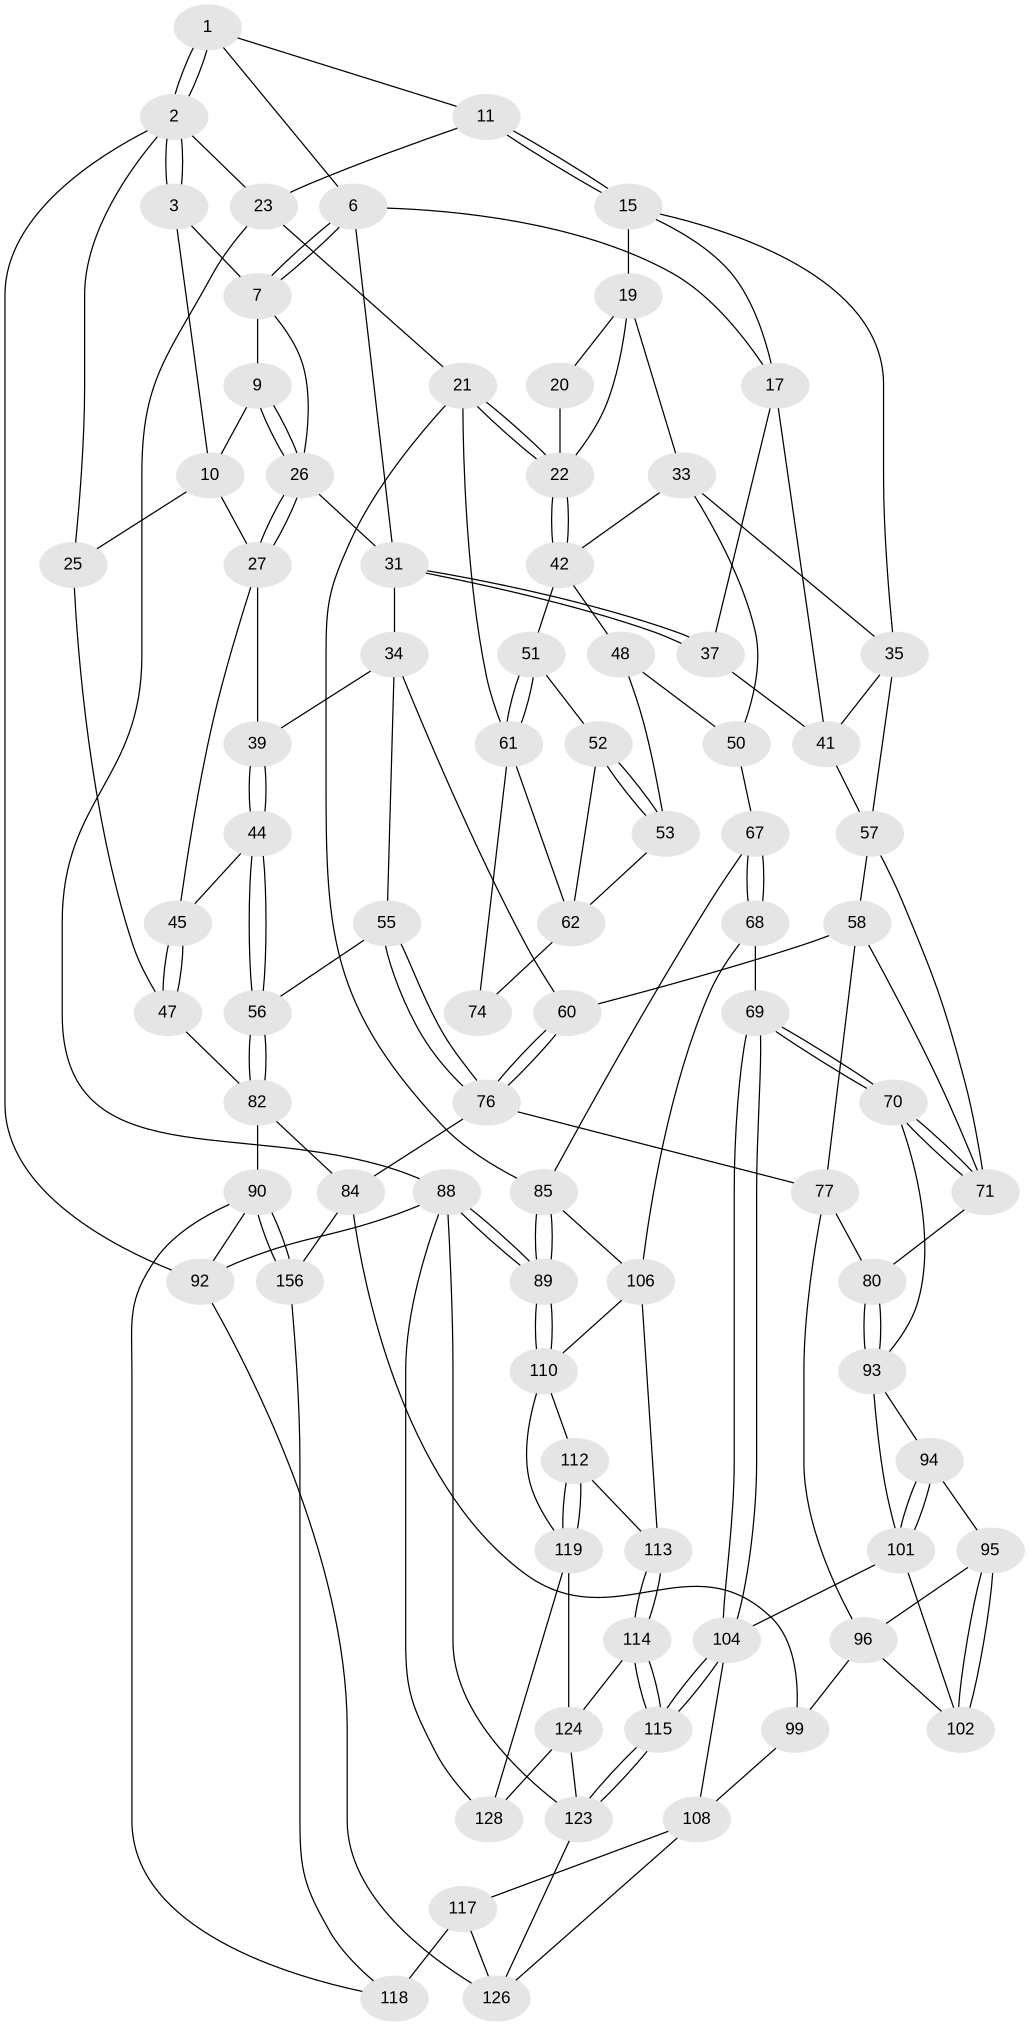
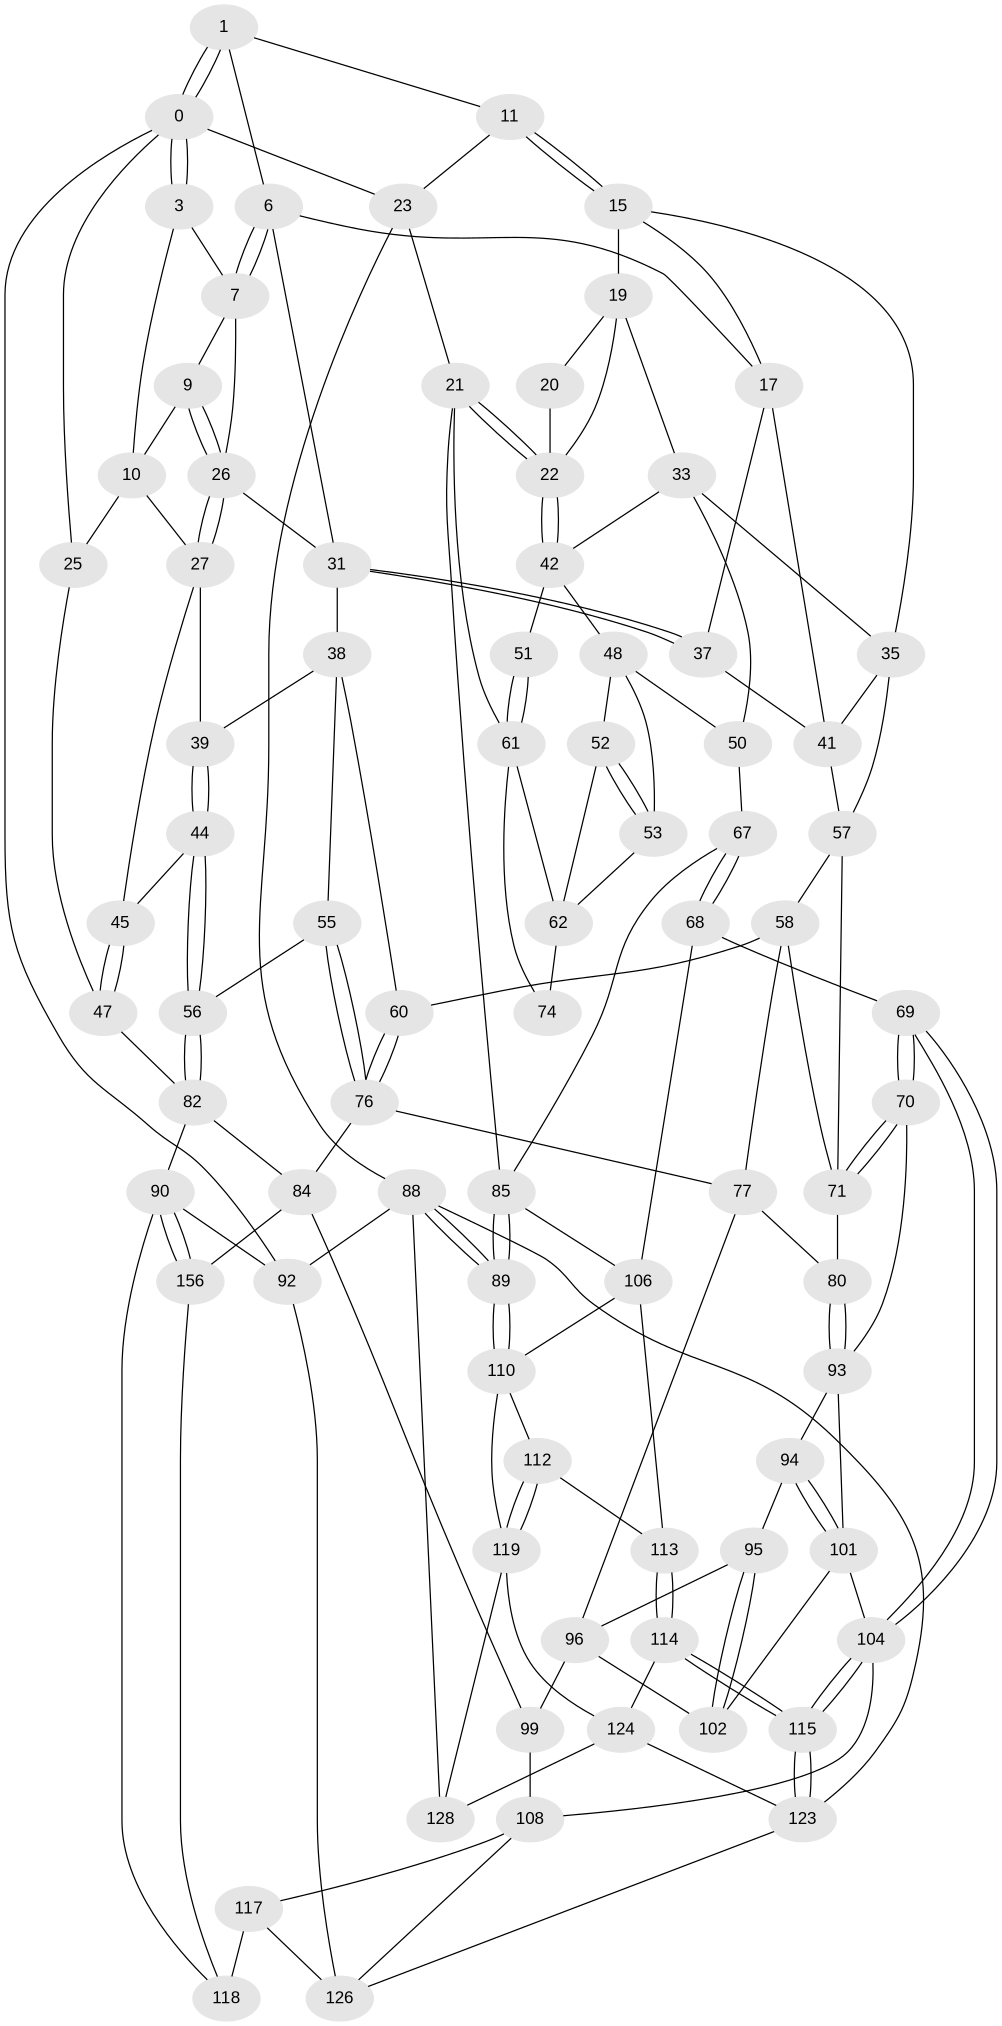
(174, 117) -> (179, 117)
(394, 655) -> (337, 655)
(565, 699) -> (607, 699)
